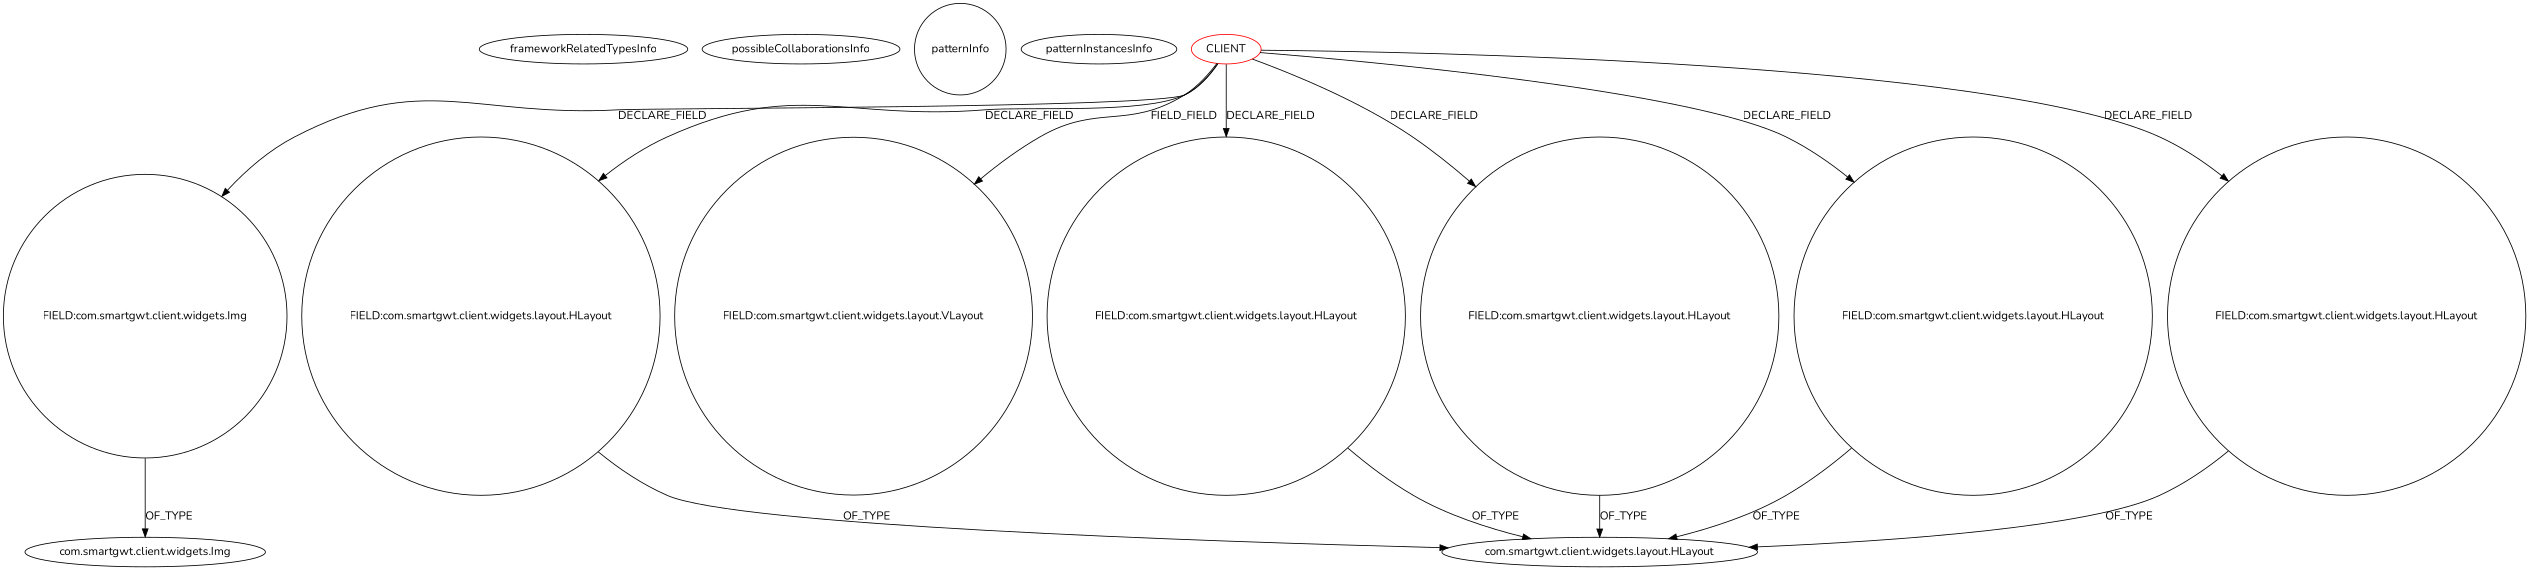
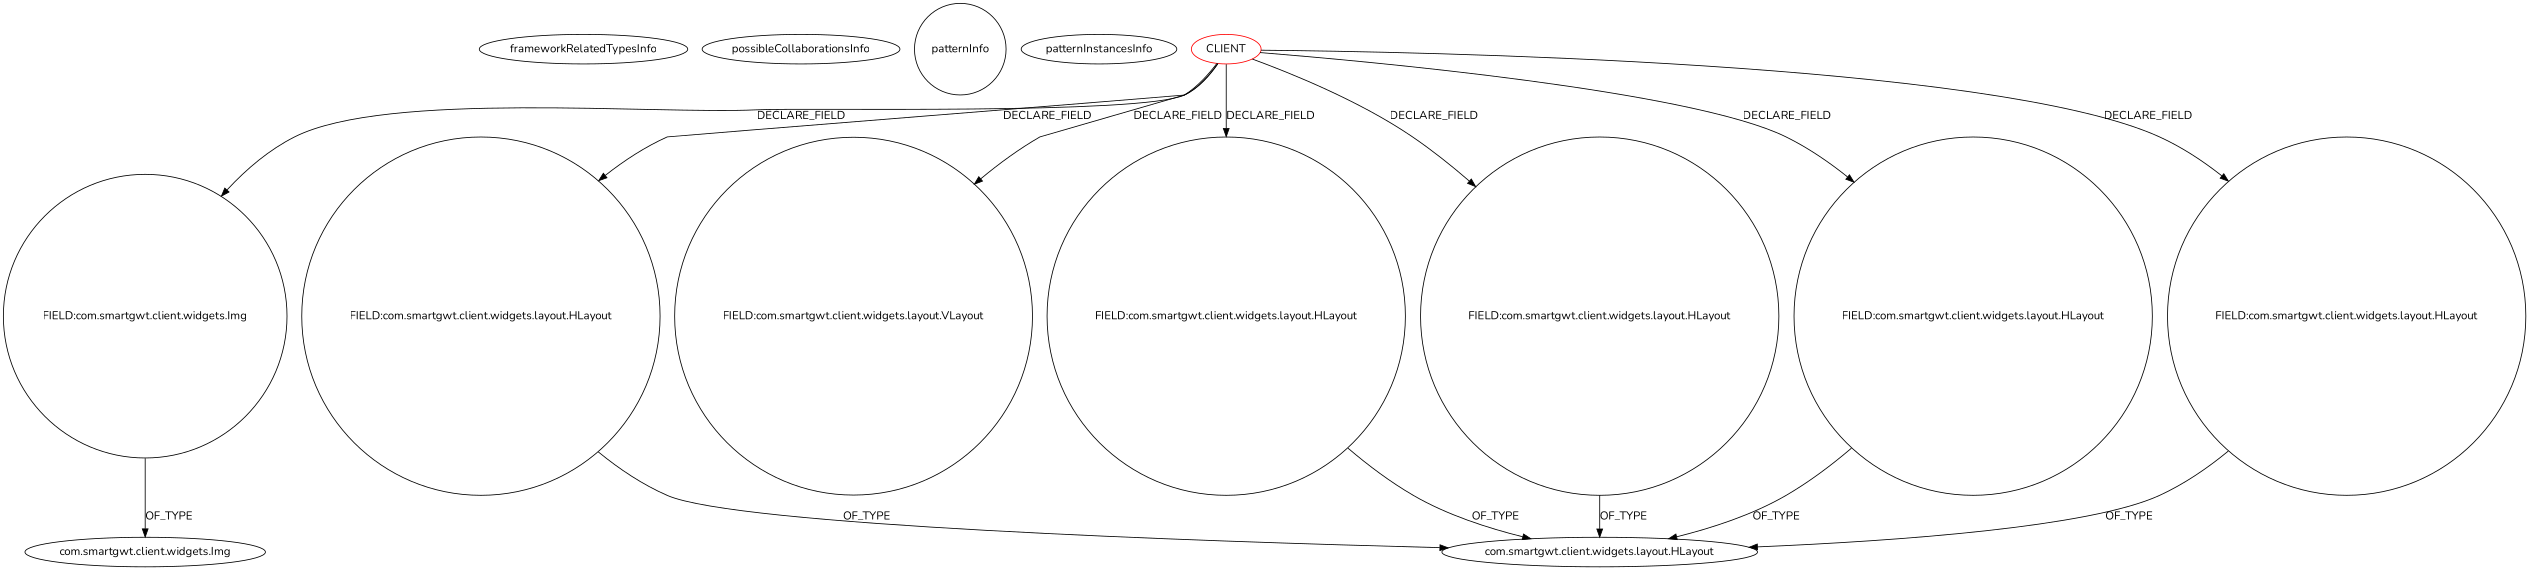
(1184, 116) -> (1178, 116)
